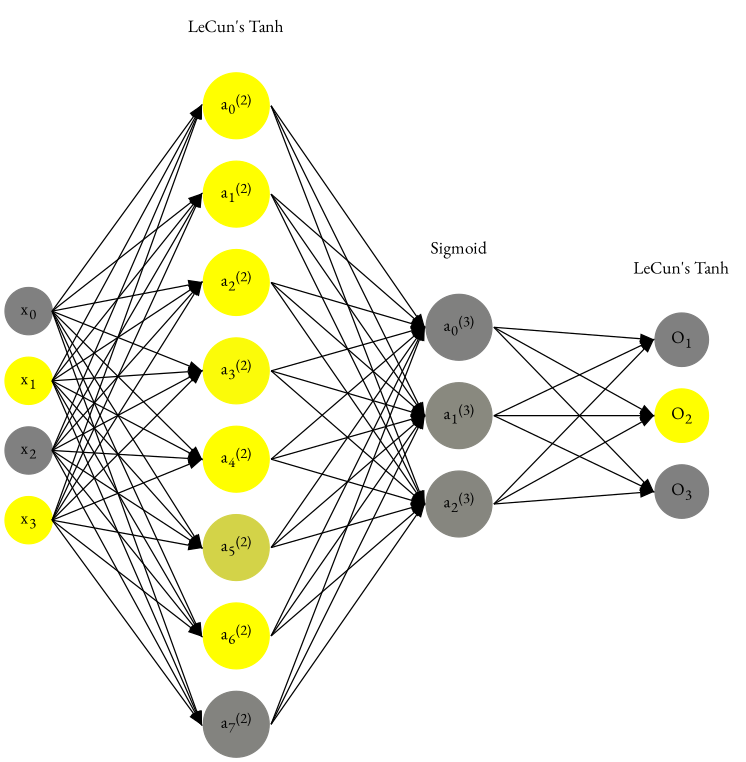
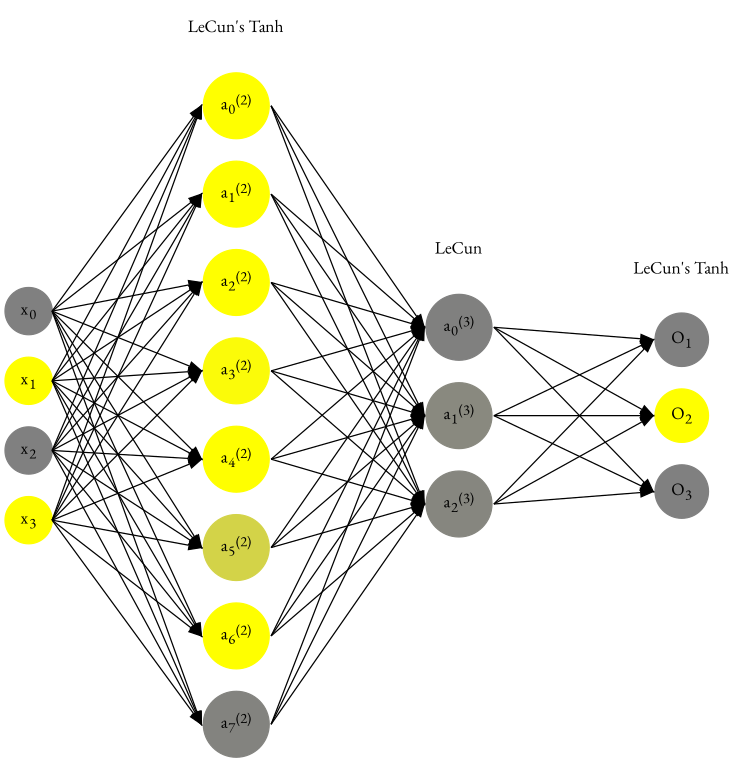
(459, 249) -> (459, 249)
